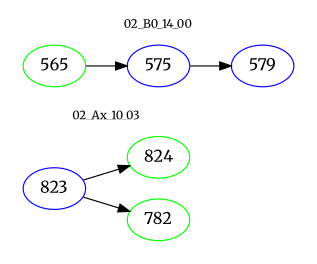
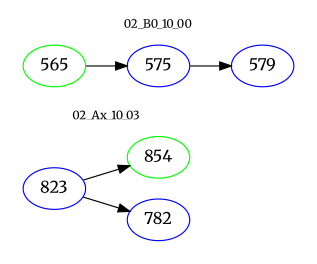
(159, 25) -> (159, 25)
(159, 157) -> (159, 157)
(159, 220) -> (159, 220)
